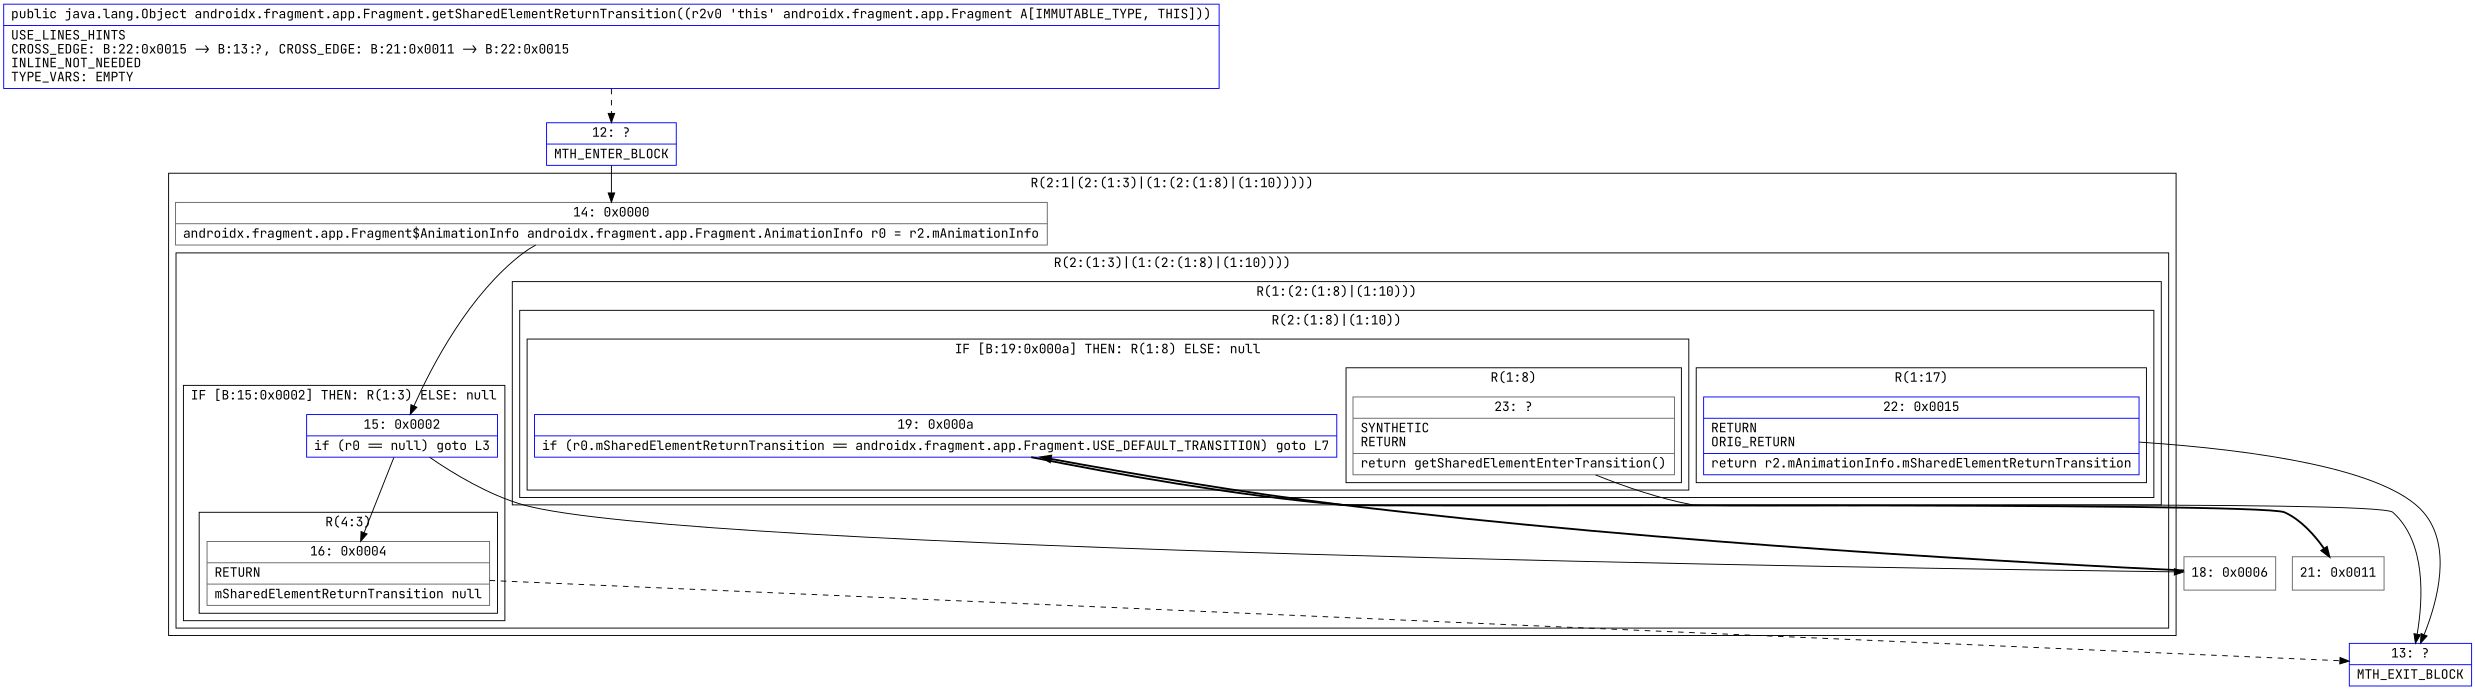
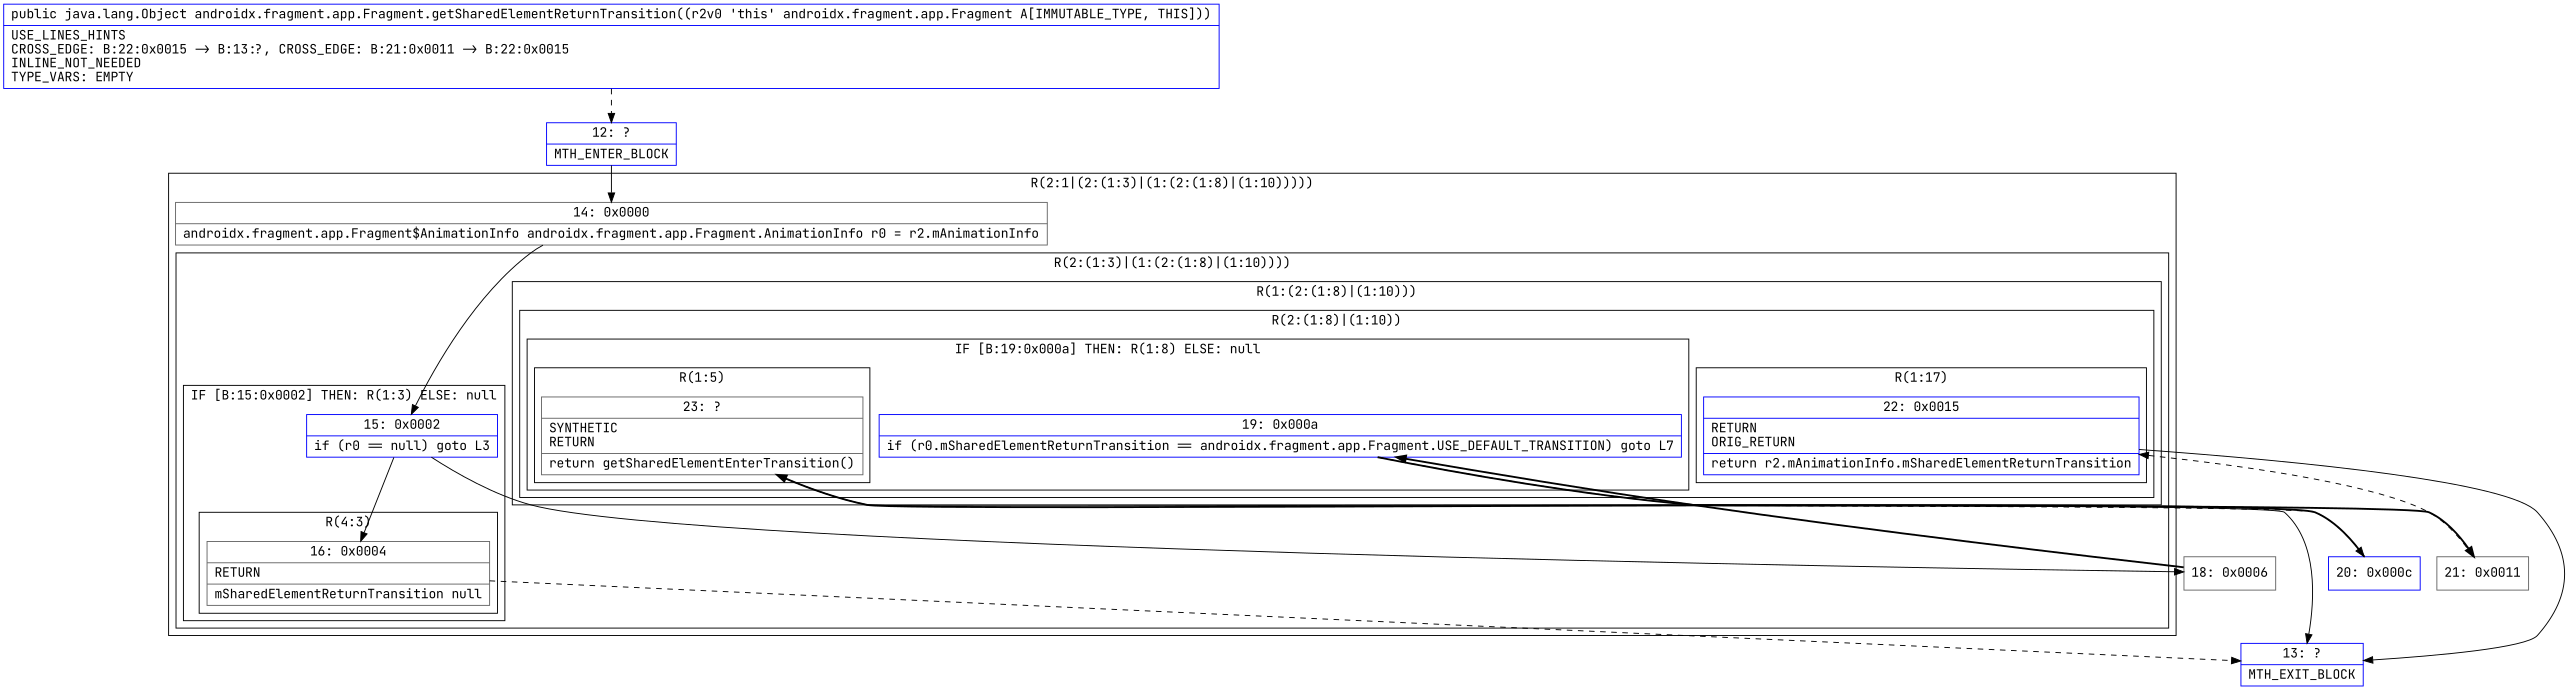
(1514, 378) -> (702, 378)
none -> (2322, 481)
none -> (2374, 573)
